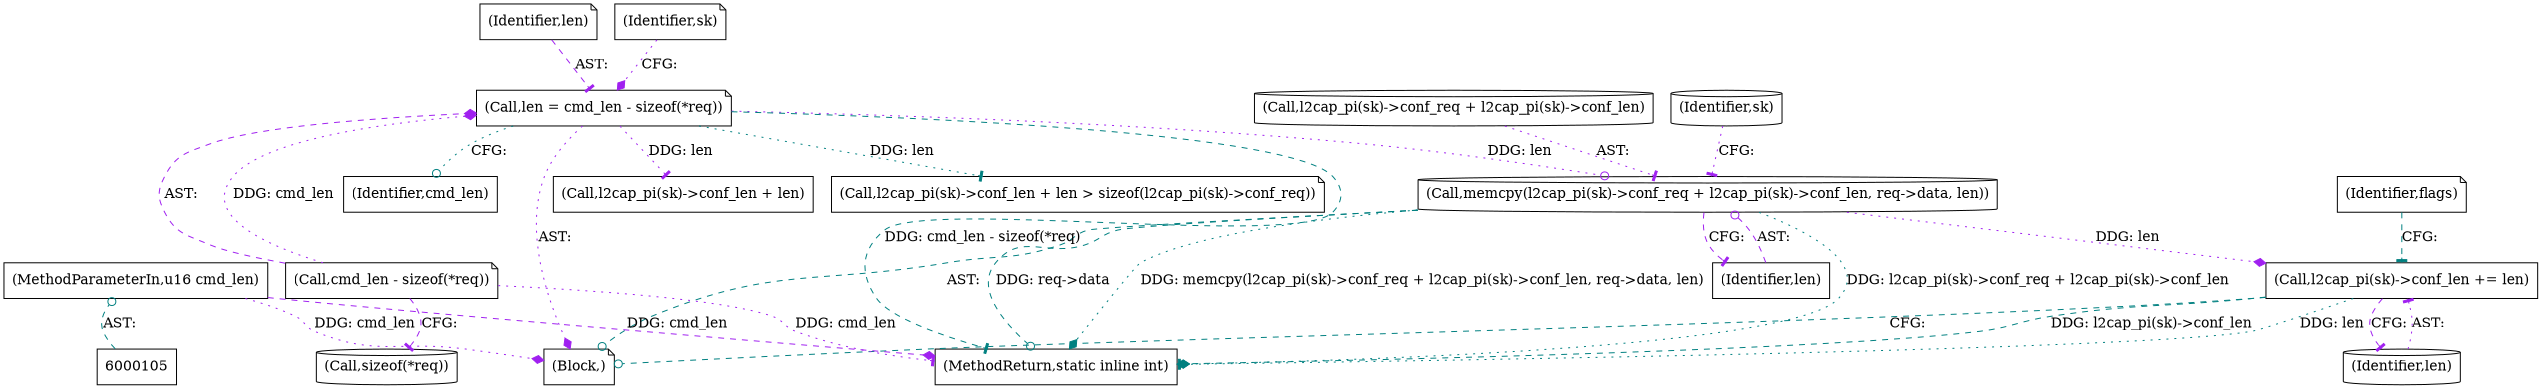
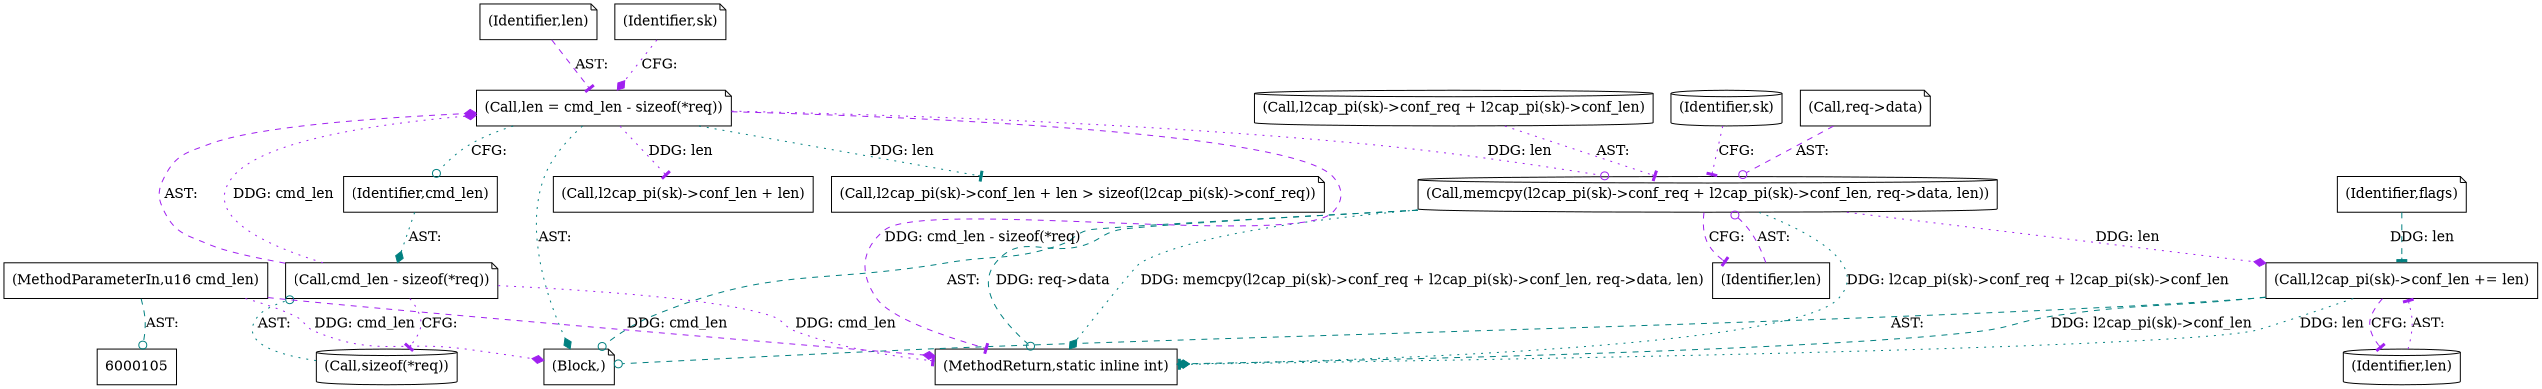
none -> (1865, 108)
(1337, 182) -> (1337, 182)
(537, 227) -> (537, 227)
none -> (408, 232)
(2422, 238) -> (2422, 238)
(421, 321) -> (421, 321)
(1910, 324) -> (1910, 324)
(102, 328) -> (145, 320)
none -> (259, 342)
